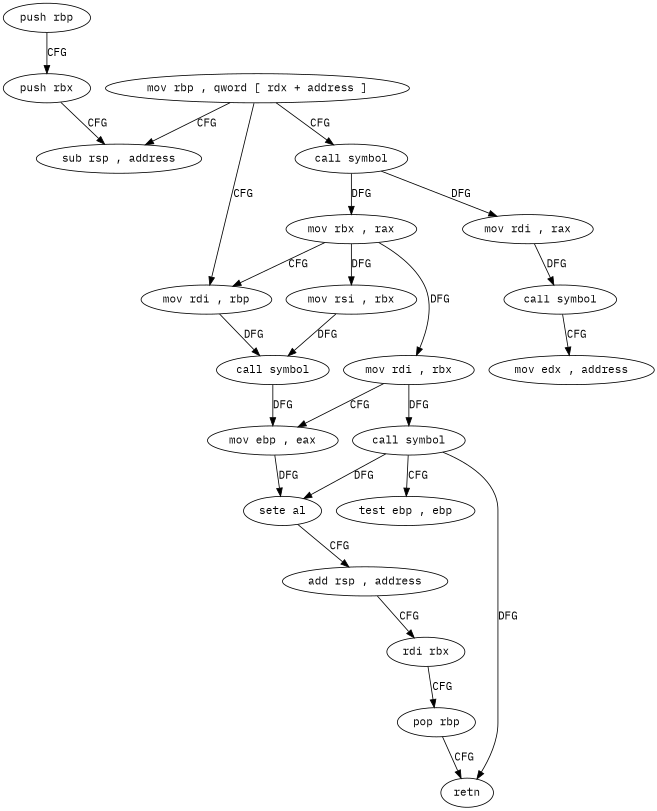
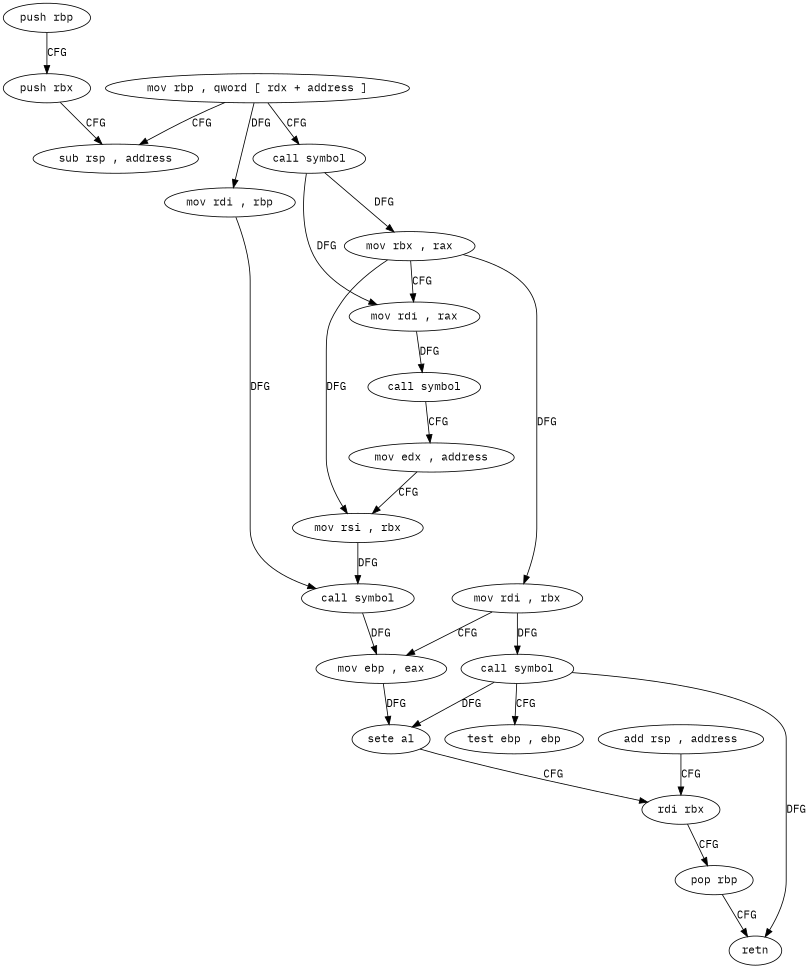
(243, 194) -> (261, 123)
(282, 263) -> (412, 277)
none -> (398, 490)
(320, 543) -> (529, 776)
